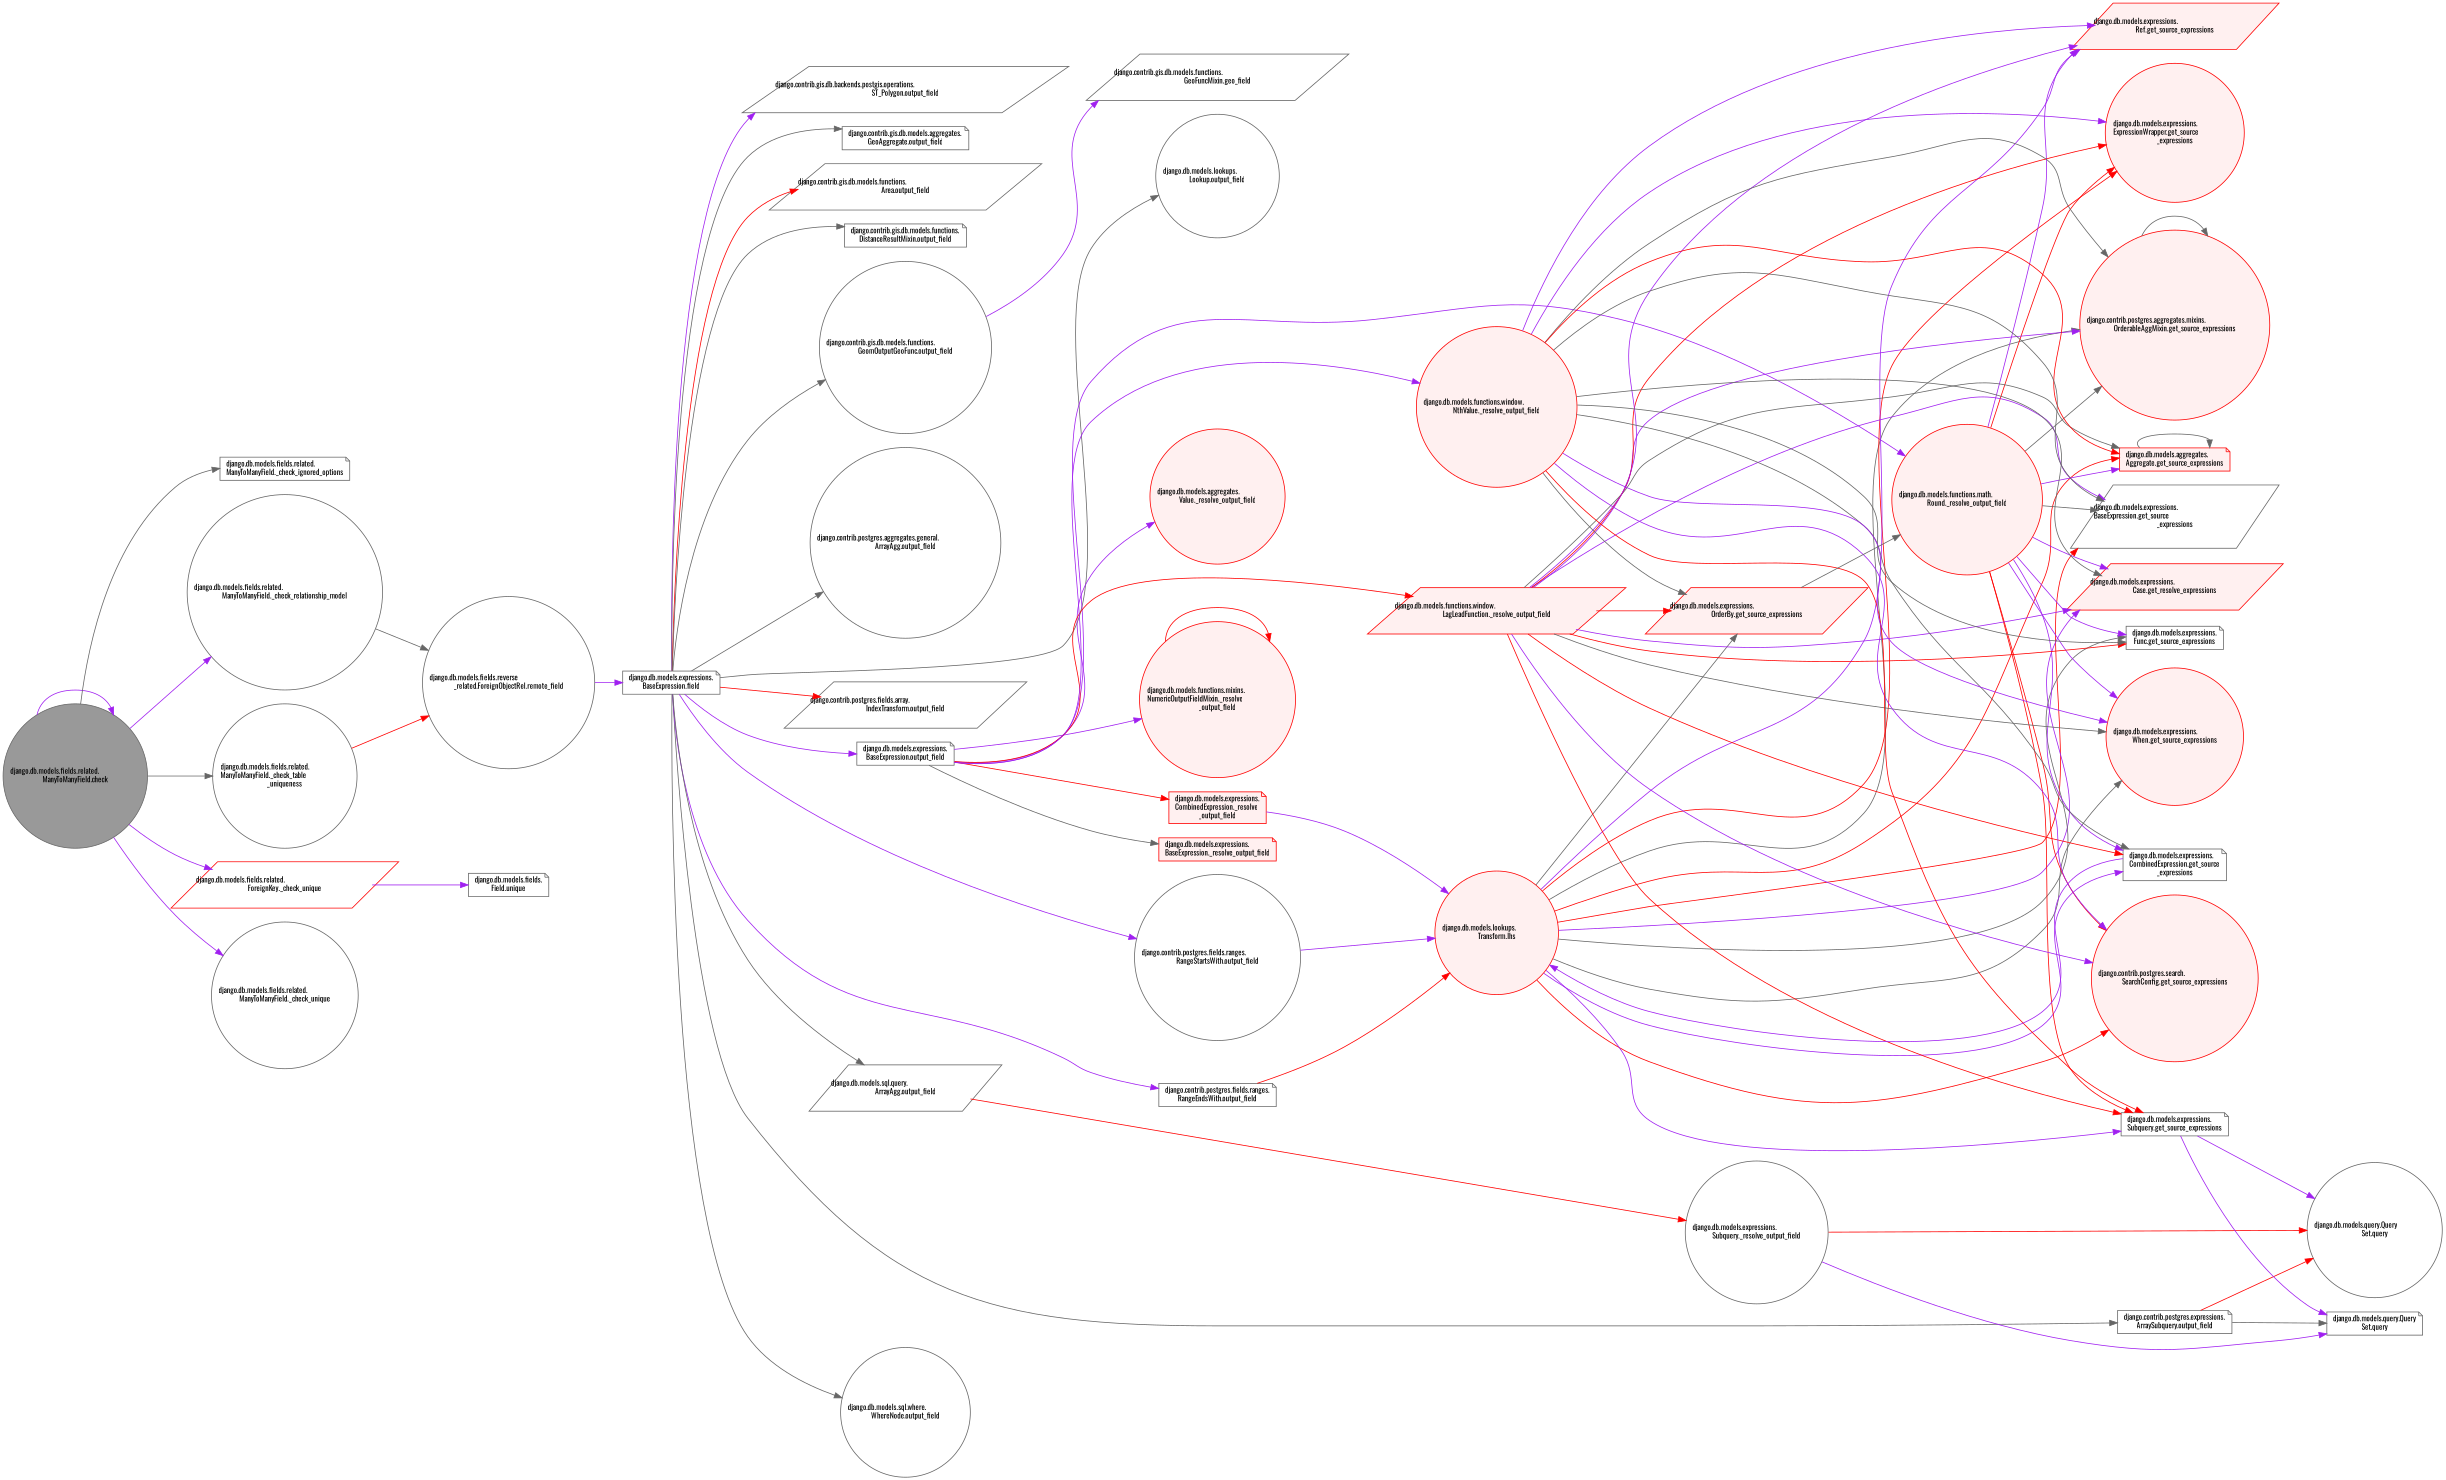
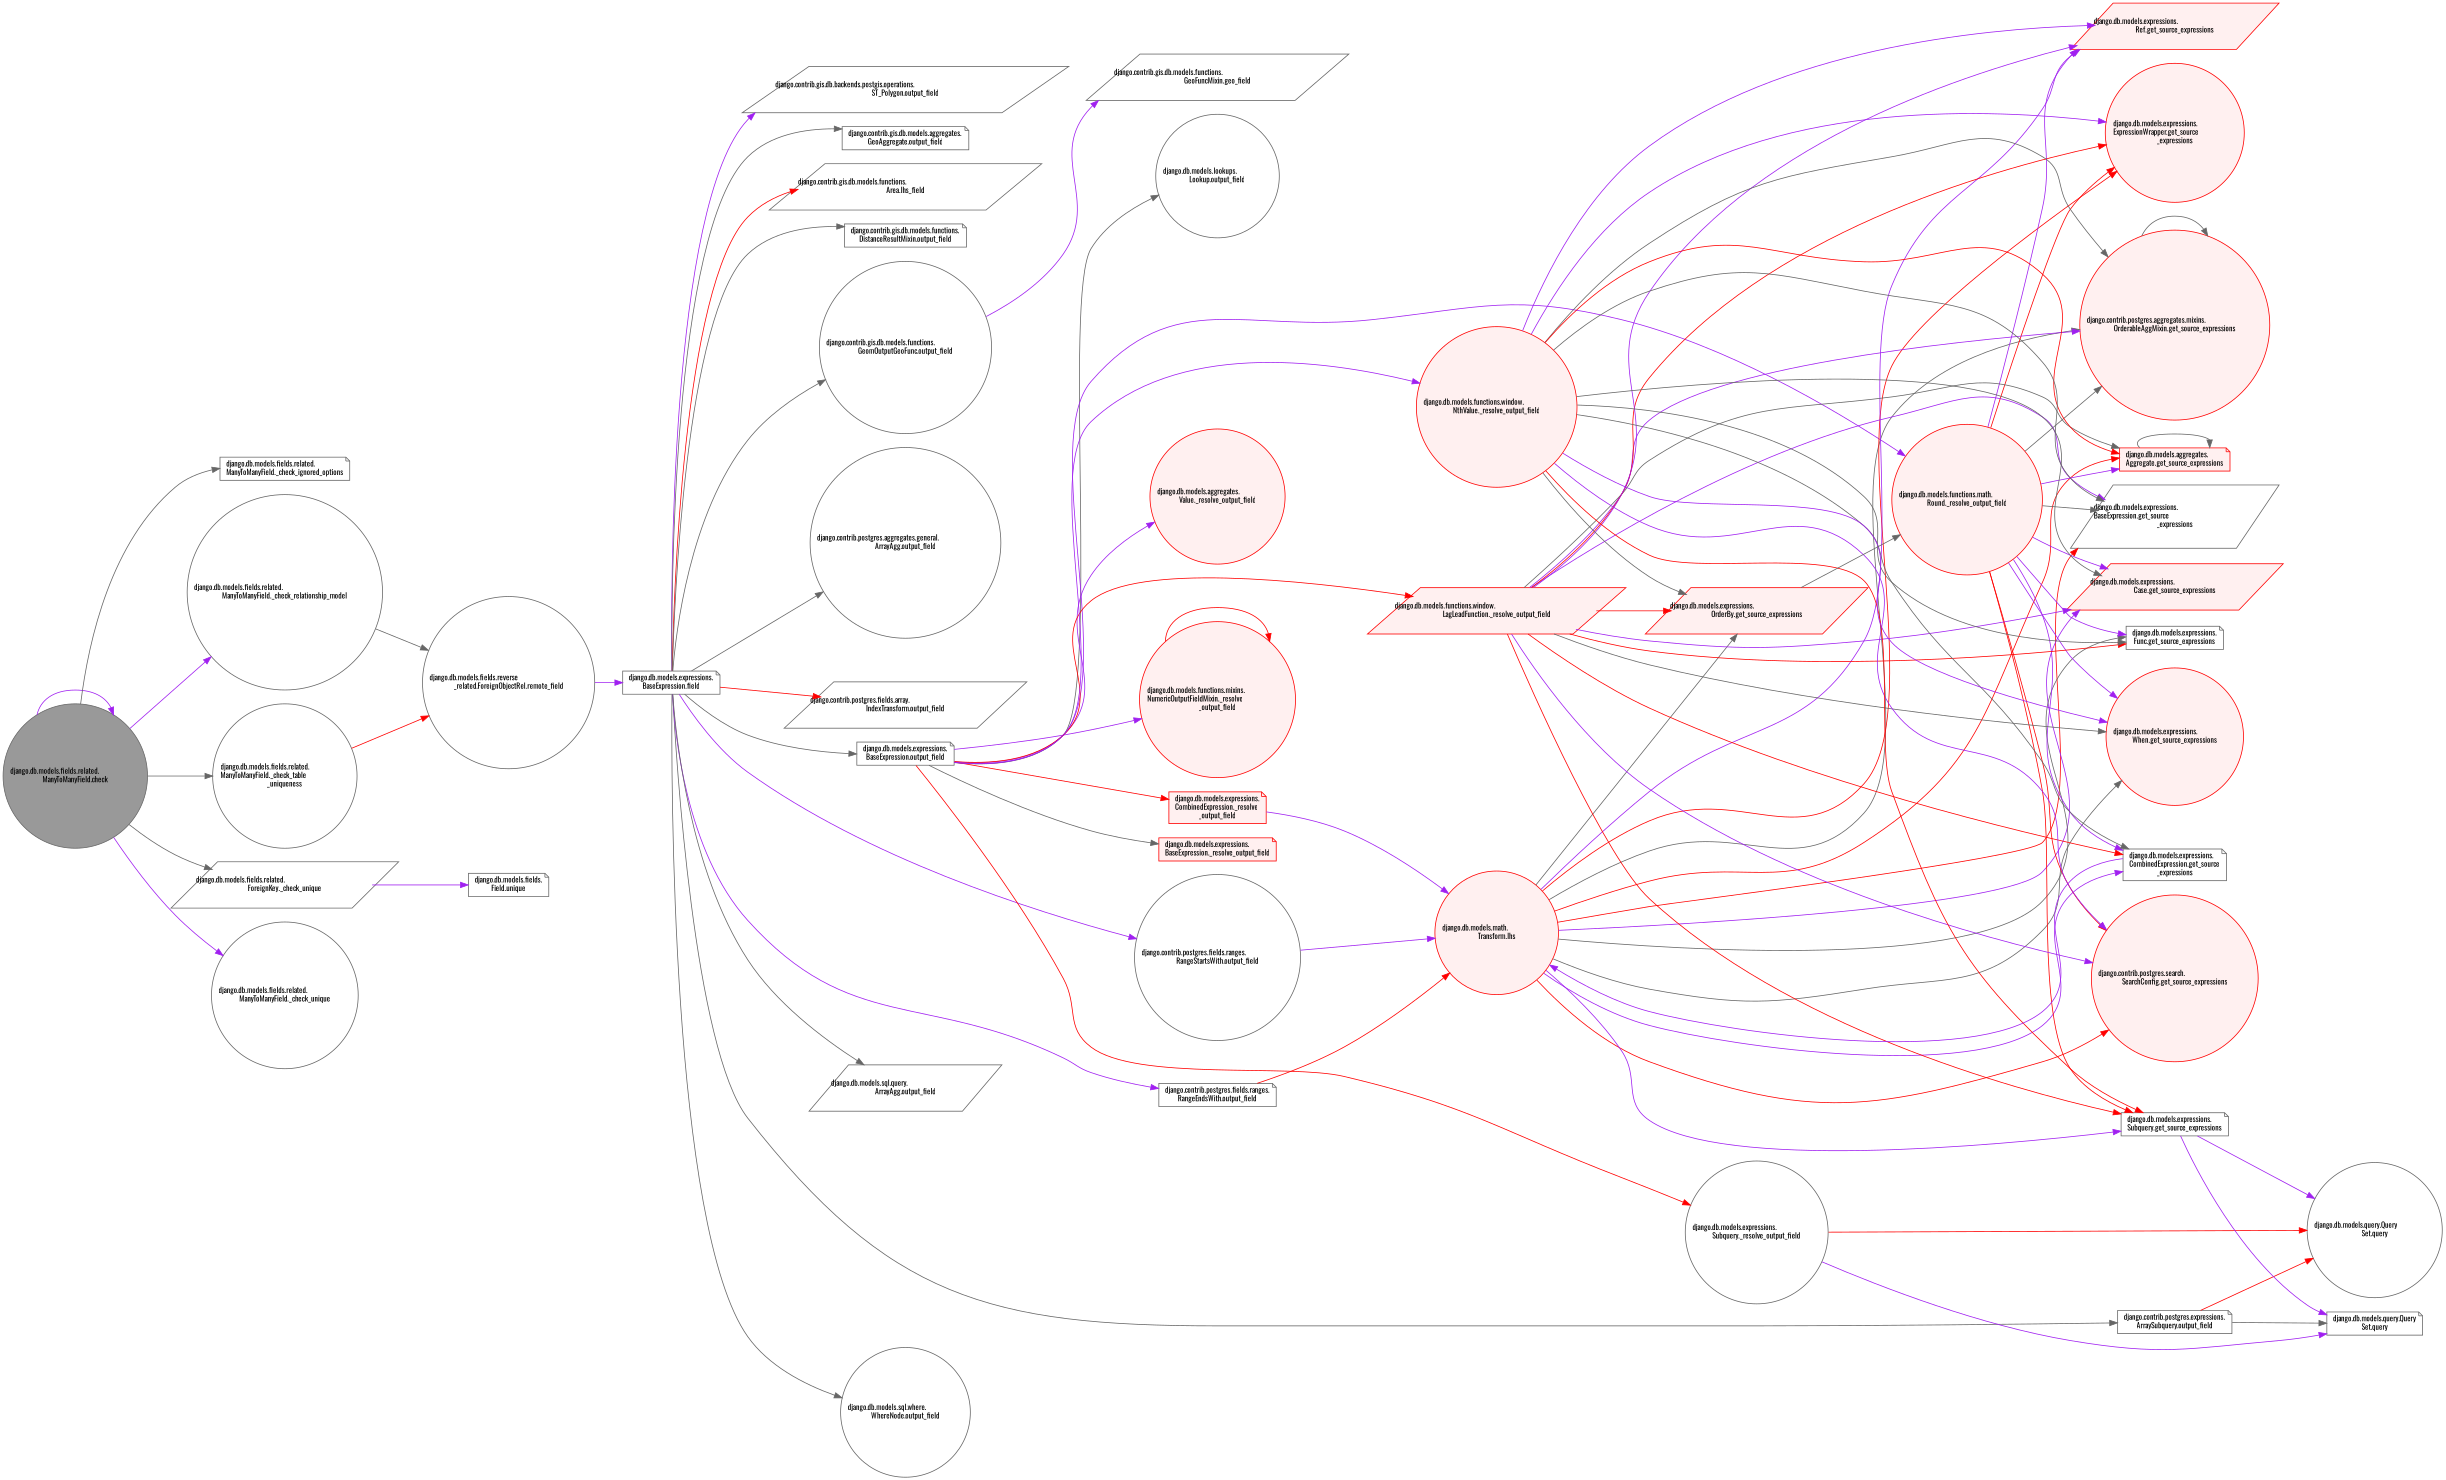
(906, 187) -> (906, 187)
(1087, 561) -> (1081, 511)
(2175, 587) -> (2175, 587)
(761, 740) -> (761, 740)
(165, 849) -> (165, 849)
(285, 885) -> (285, 885)
(1497, 933) -> (1497, 933)
(1324, 1159) -> (1230, 1070)
